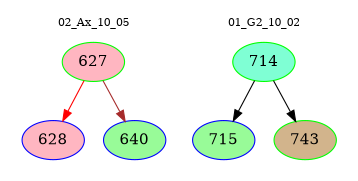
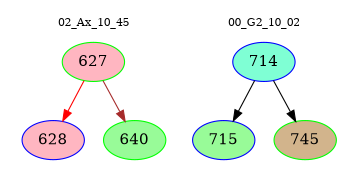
(94, 23) -> (94, 23)
(264, 23) -> (264, 23)
(264, 62) -> (264, 62)
(135, 140) -> (135, 140)
(305, 140) -> (305, 140)
